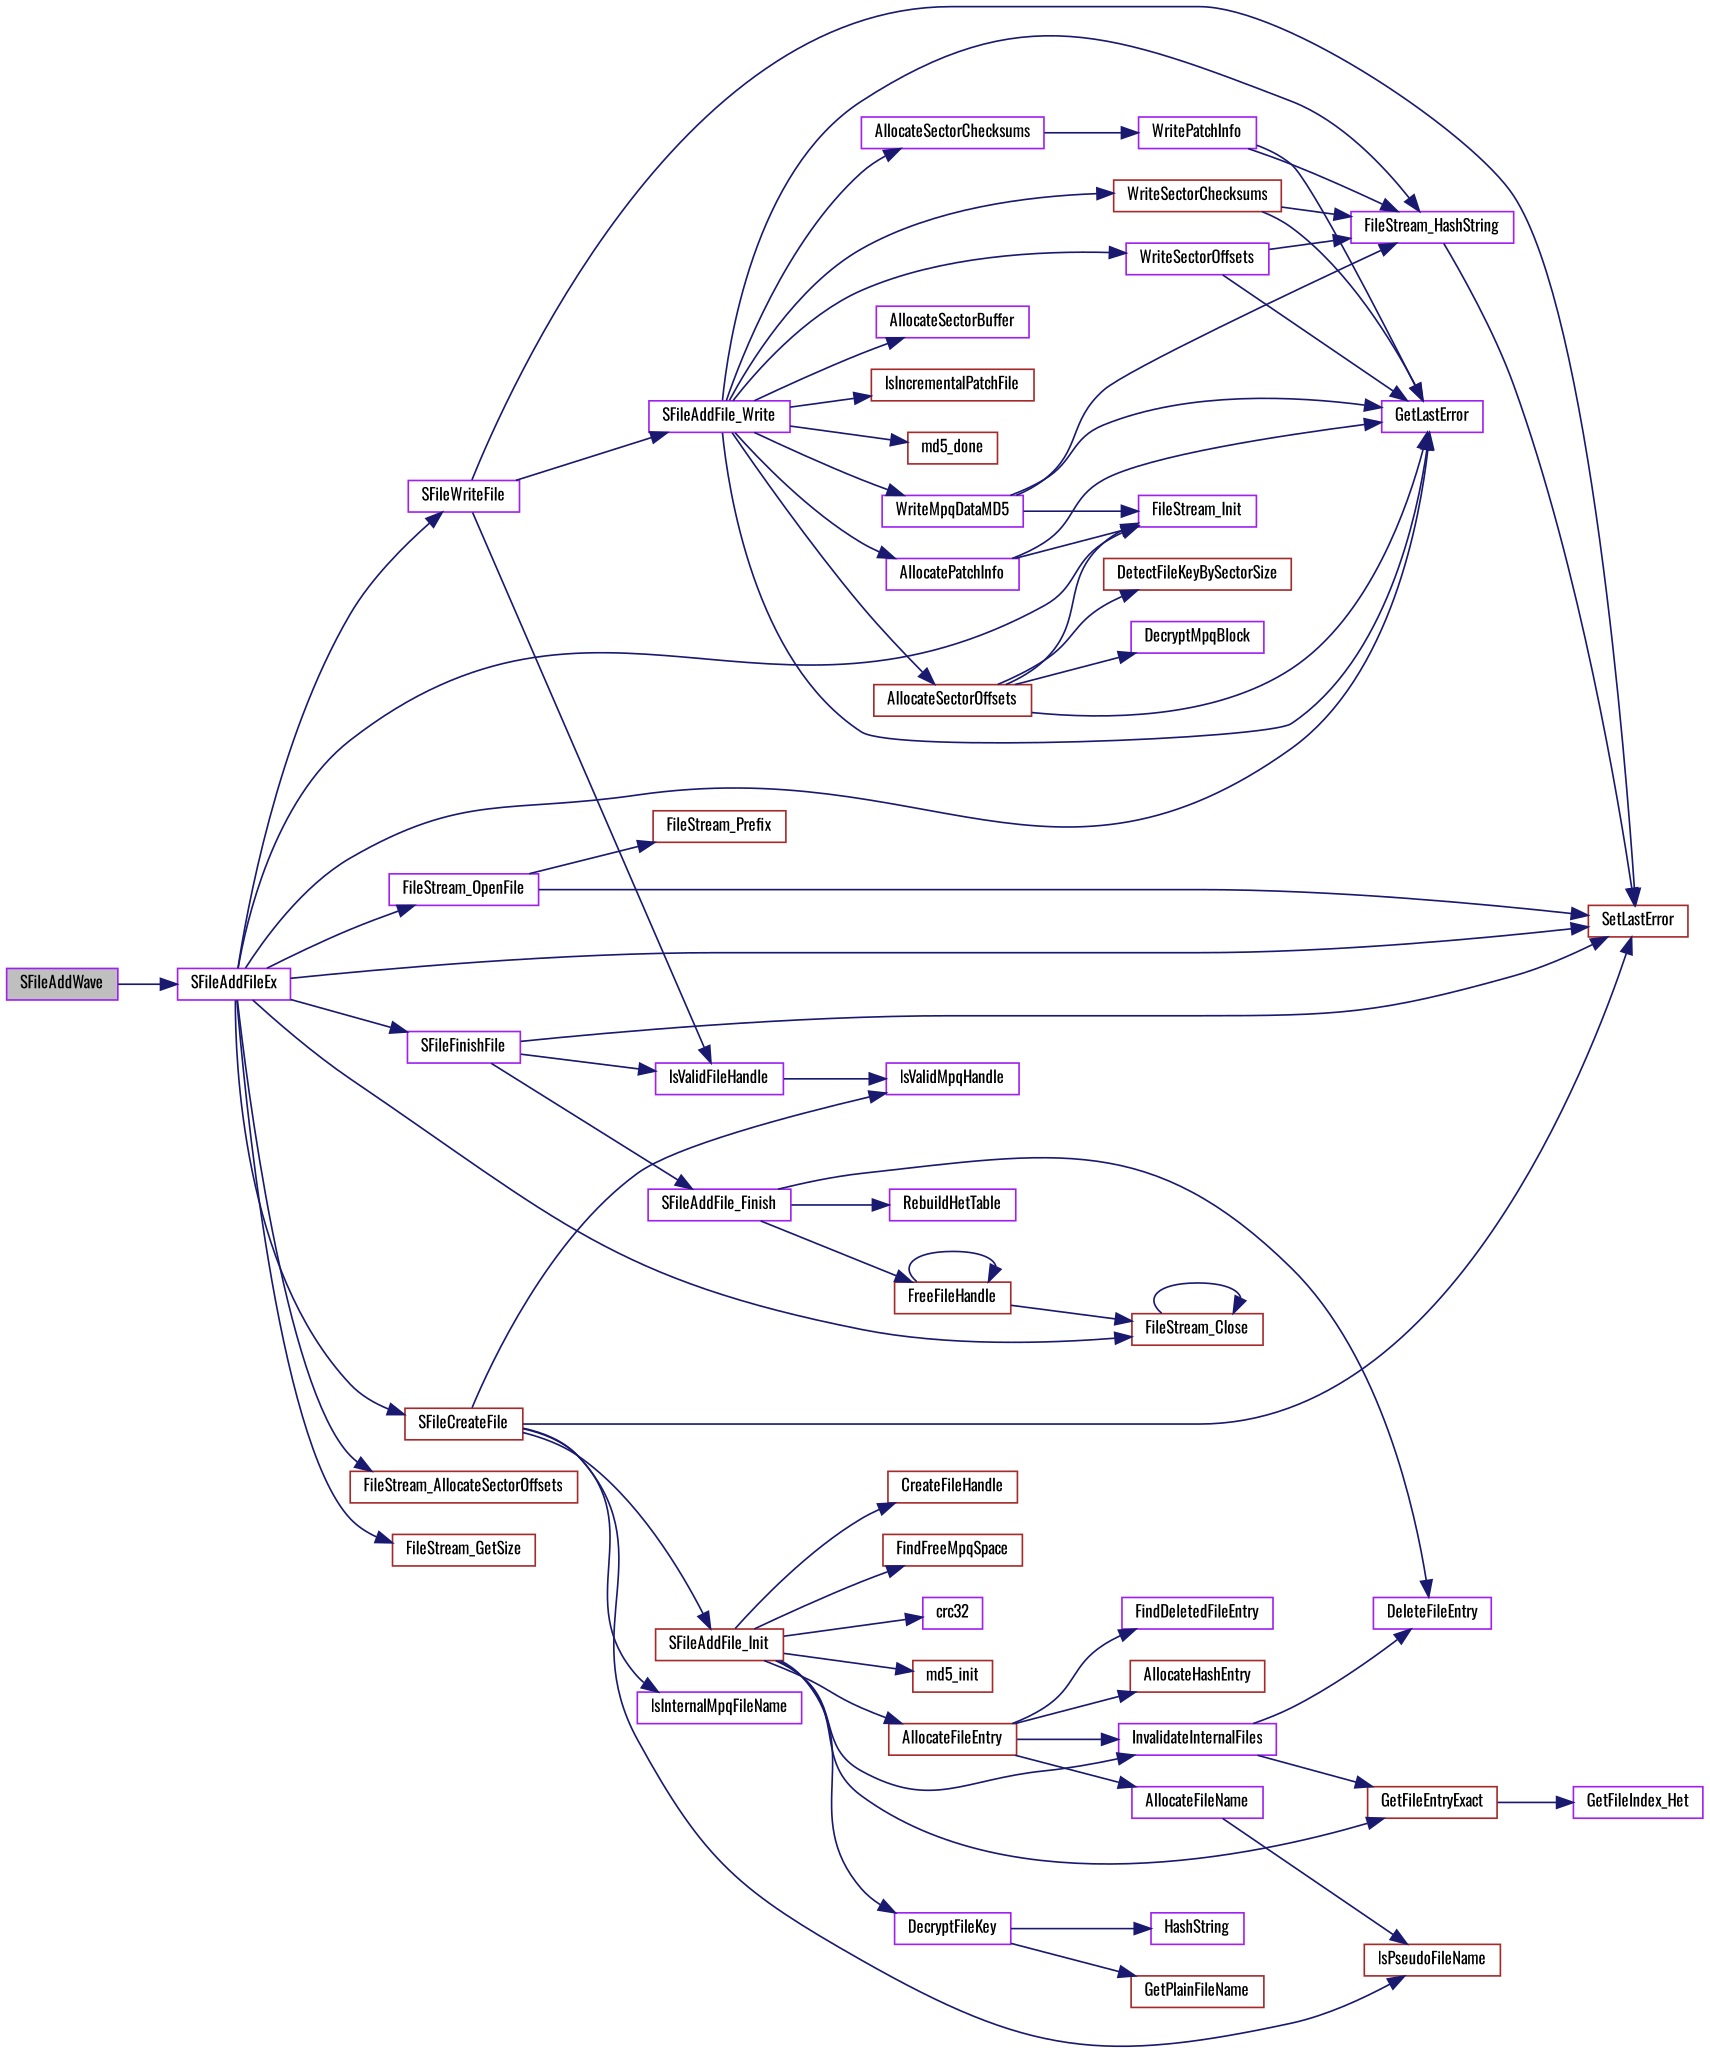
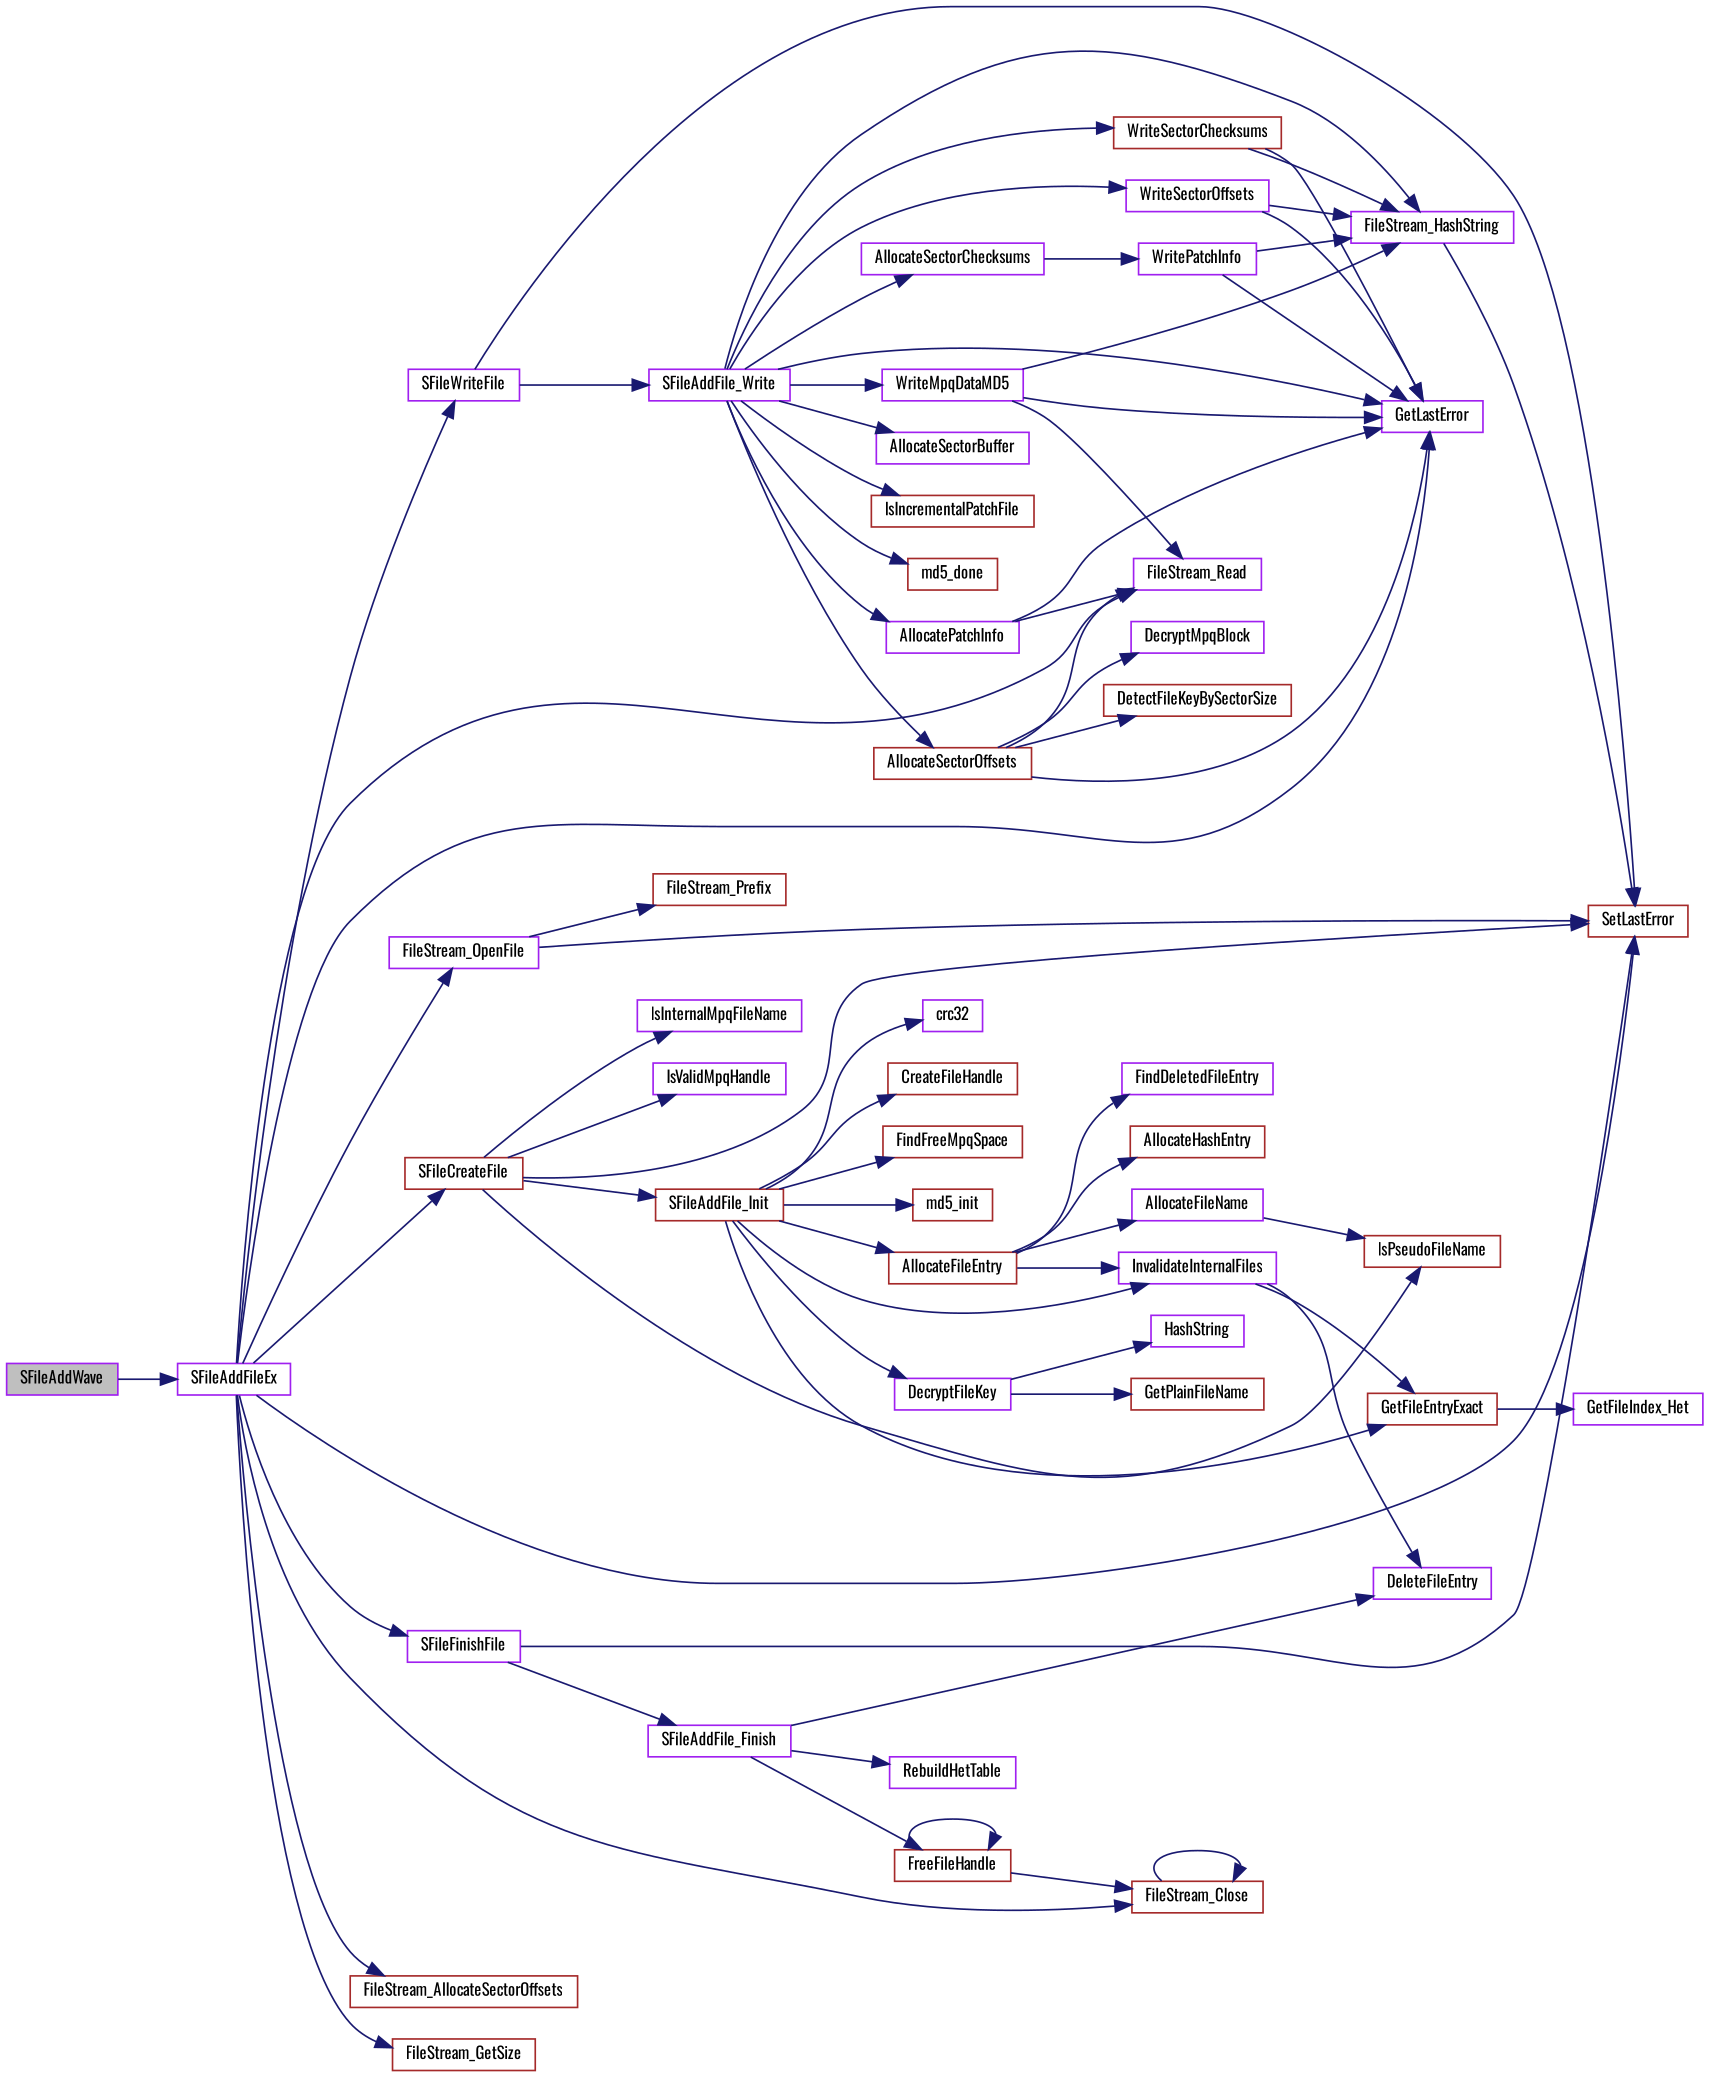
(1197, 511) -> (1197, 574)
(719, 1079) -> none
